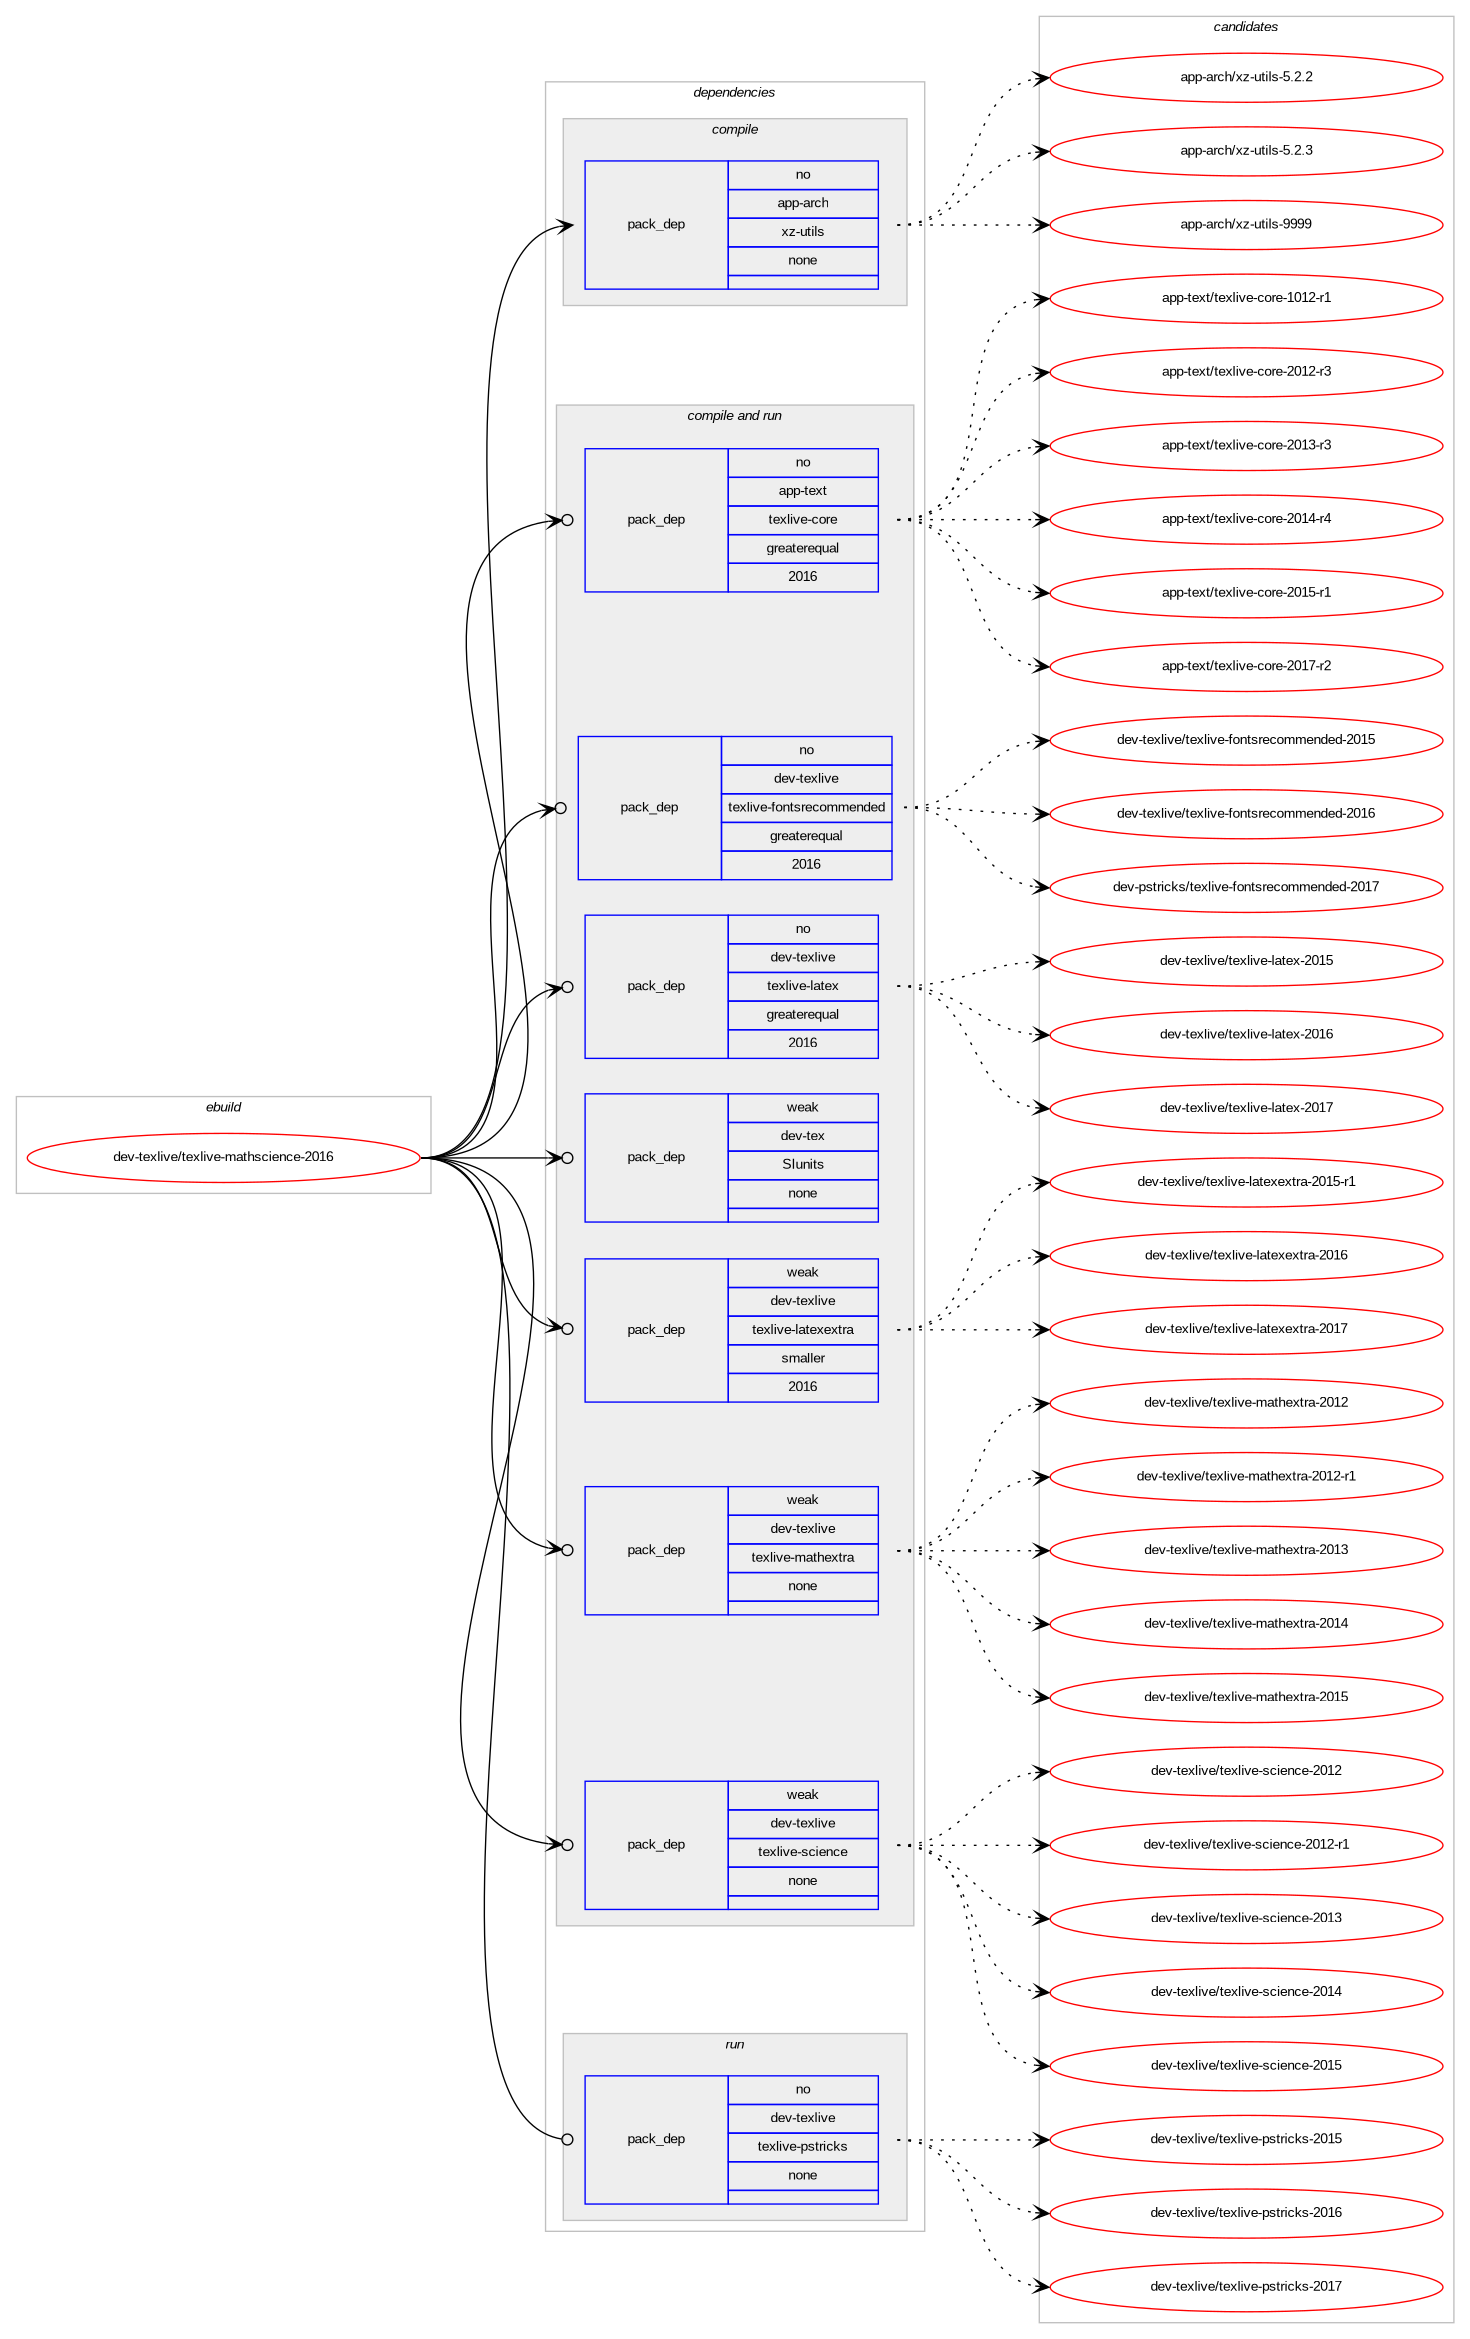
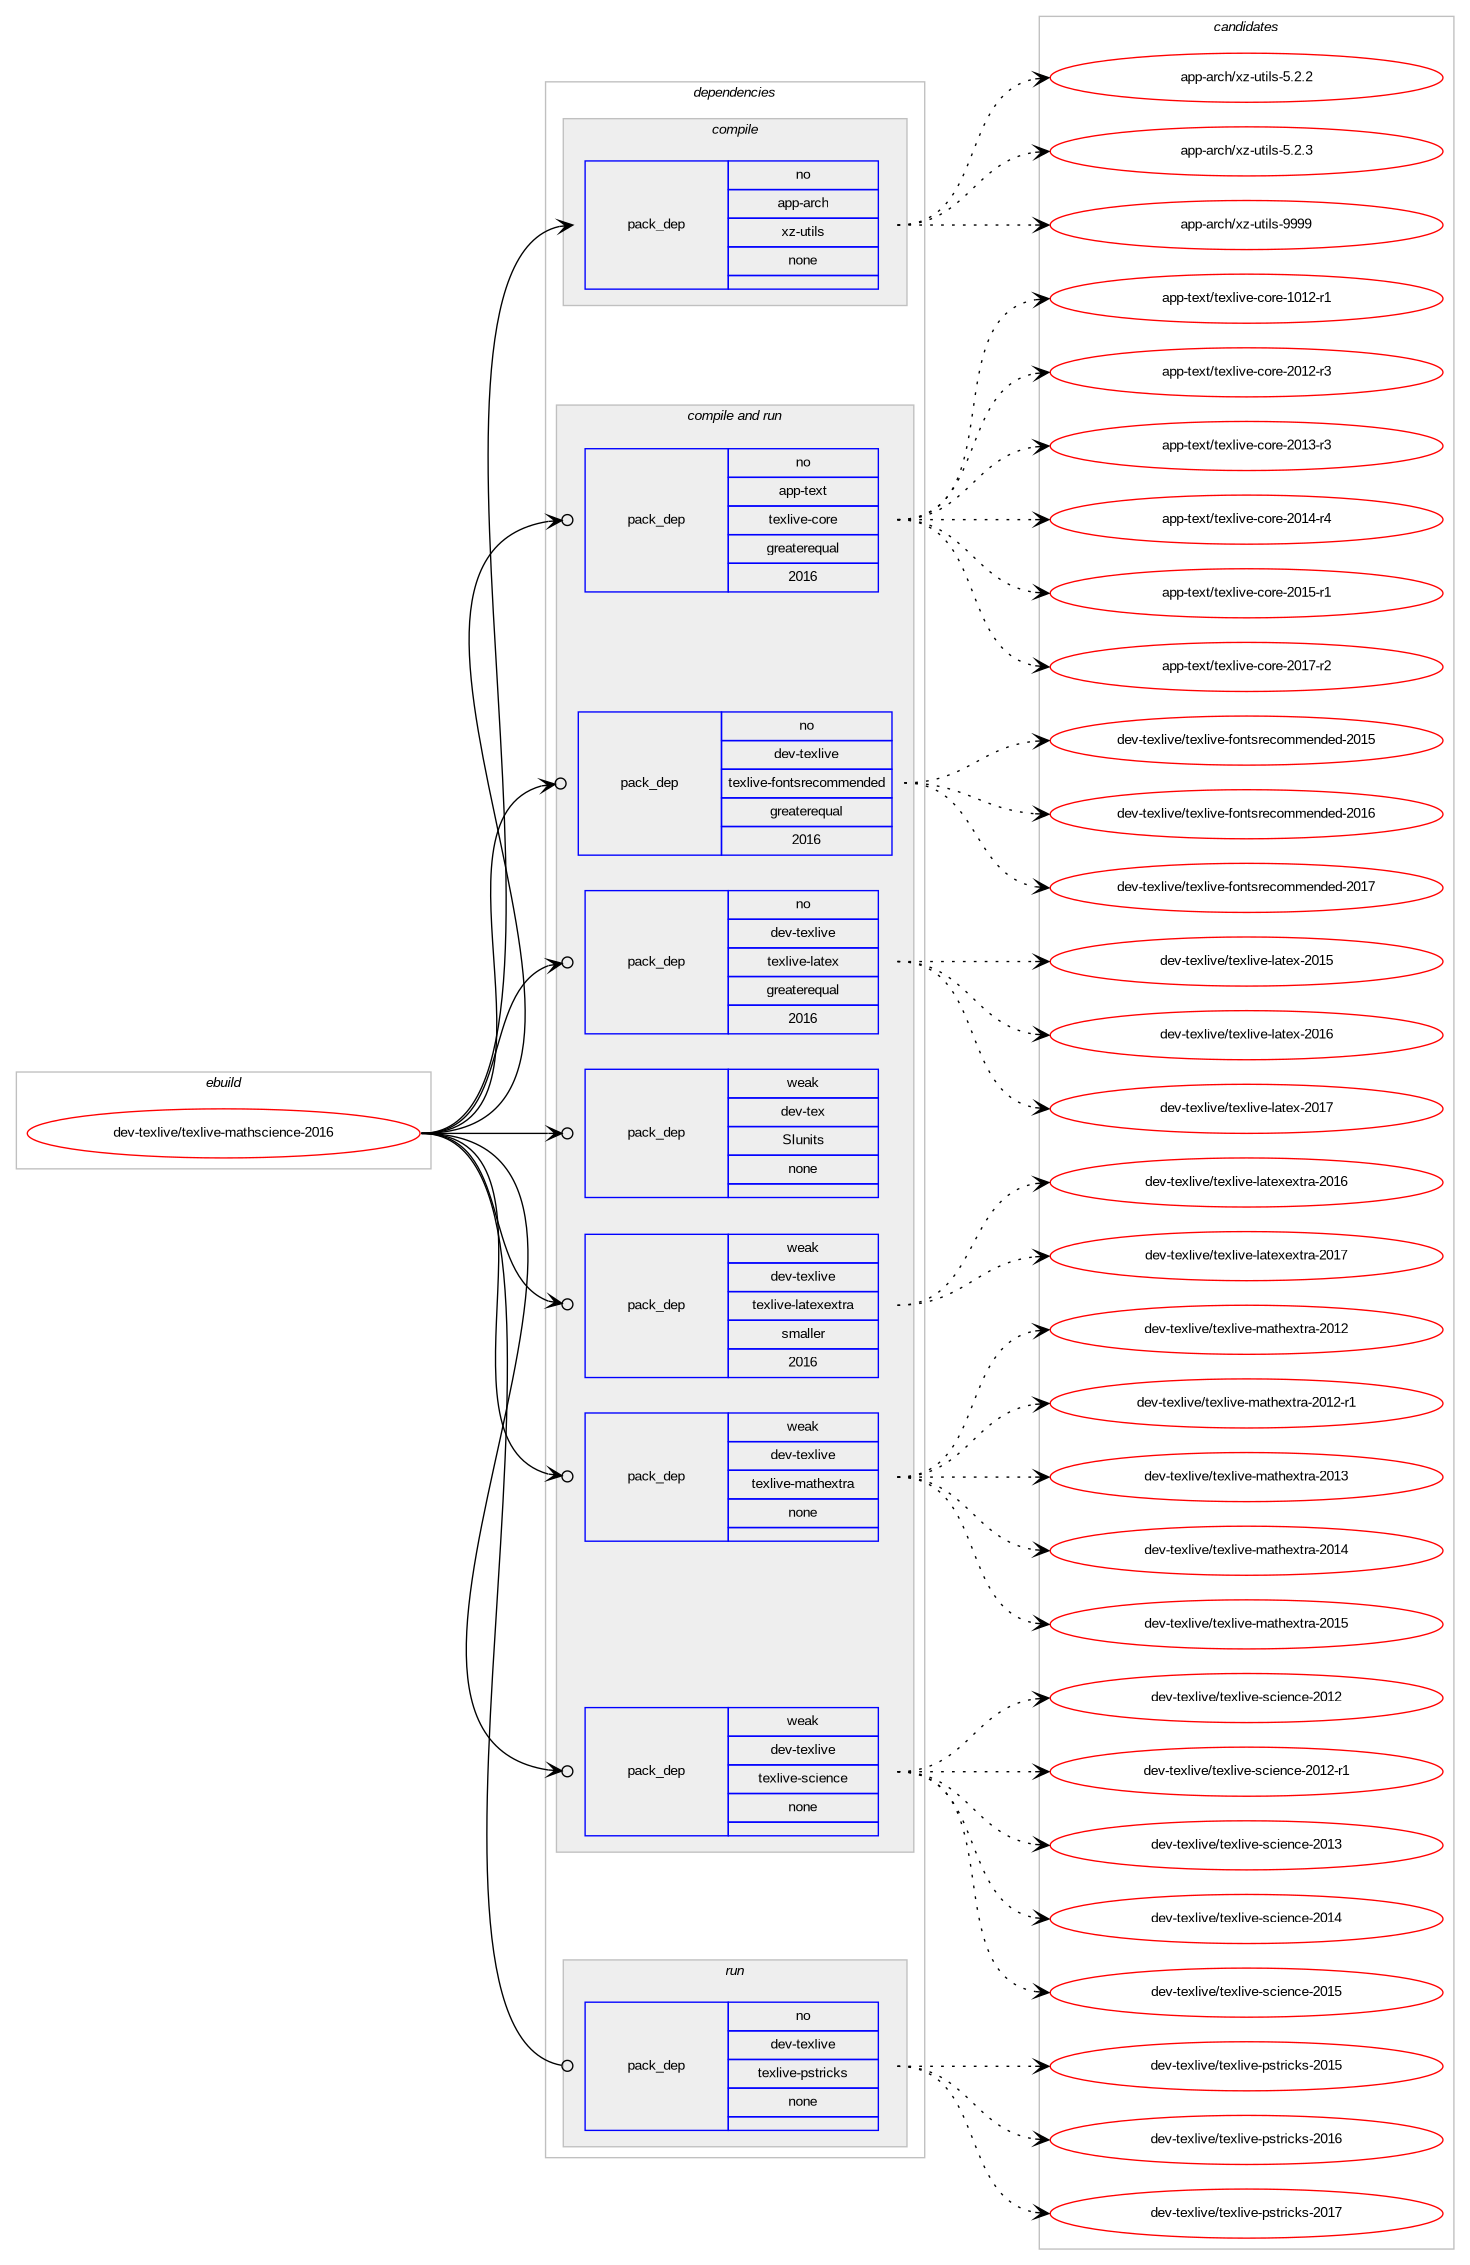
(1247, 888) -> (1247, 888)
(1247, 1182) -> none
